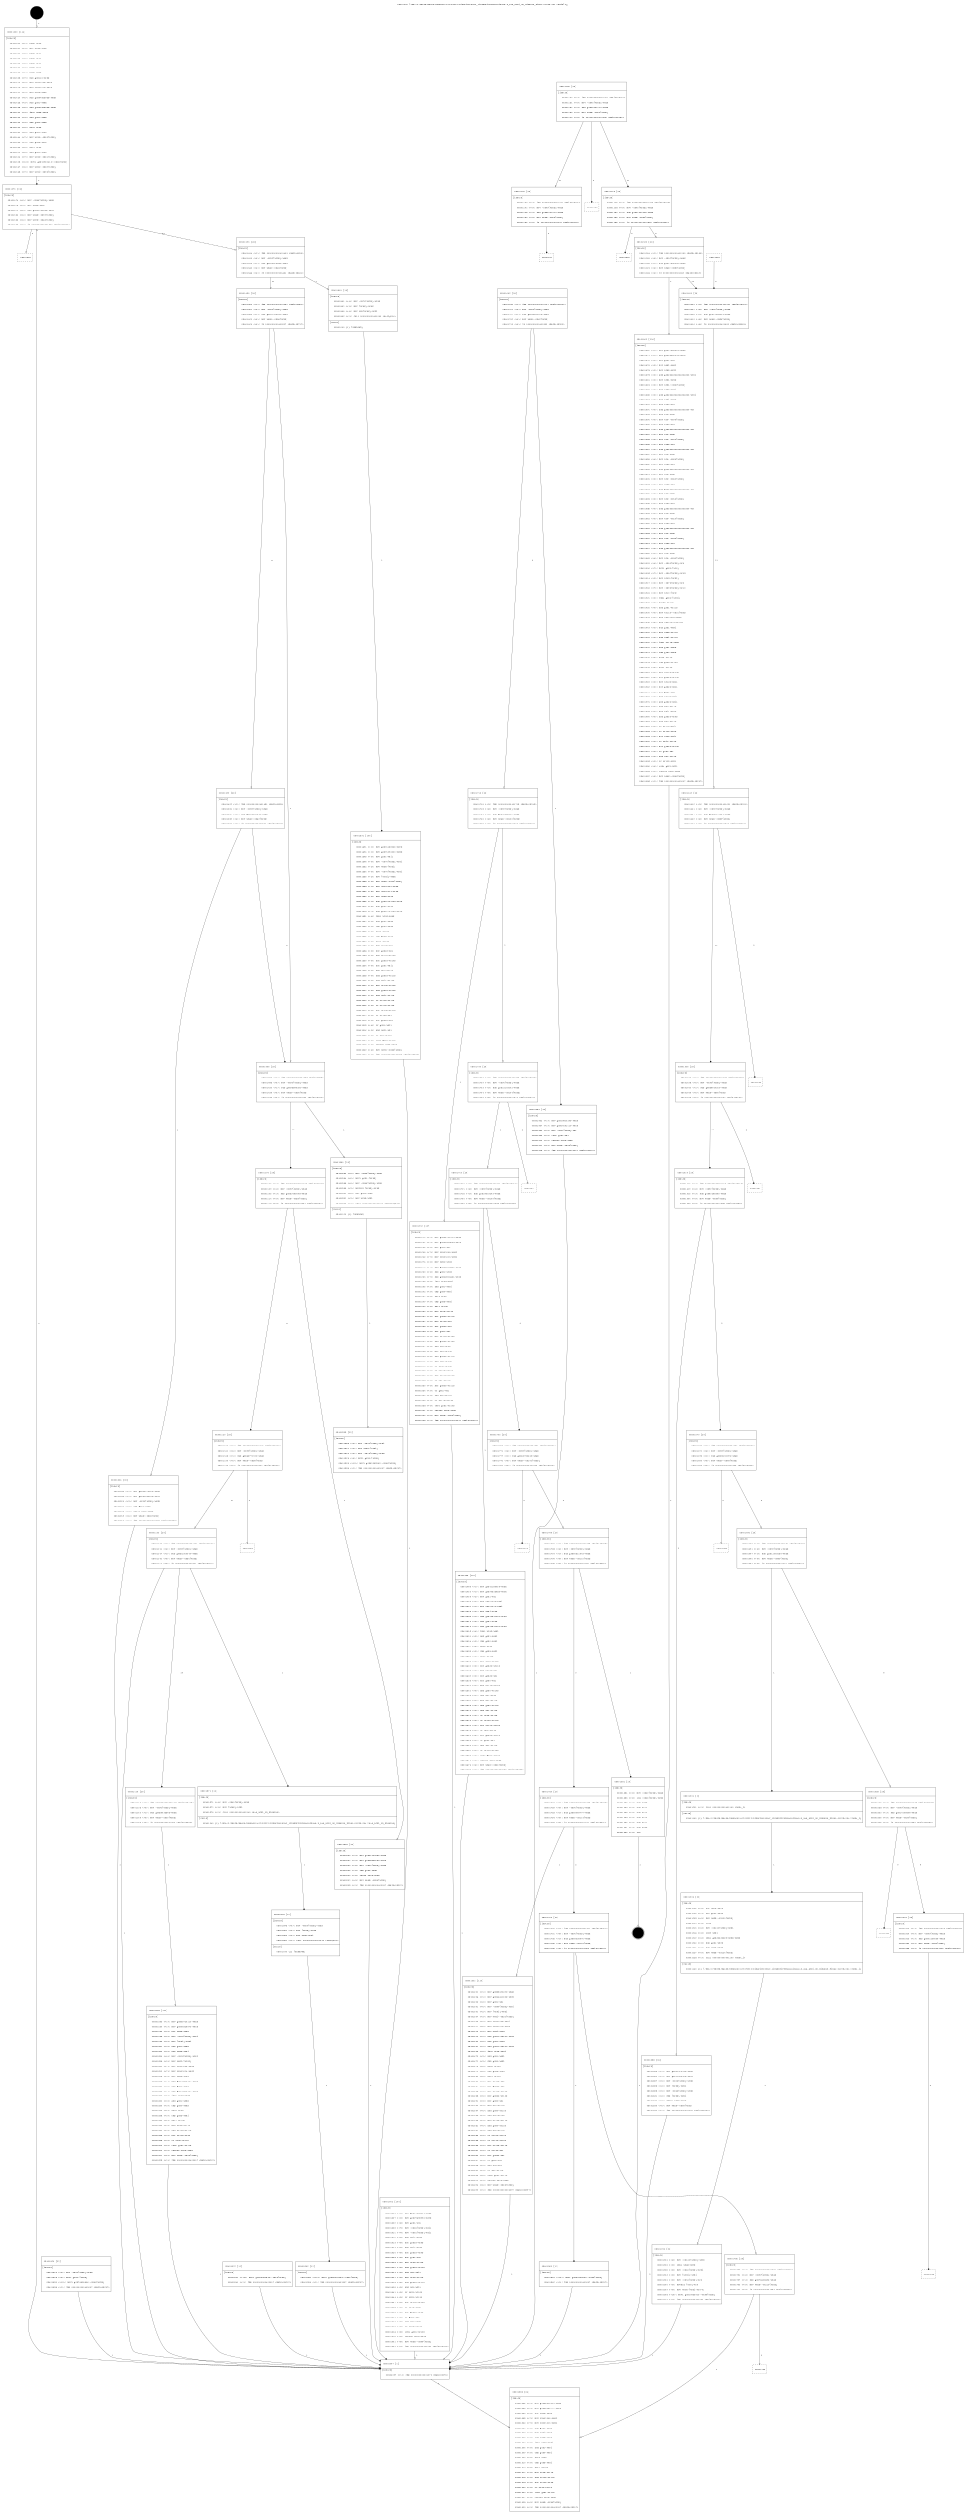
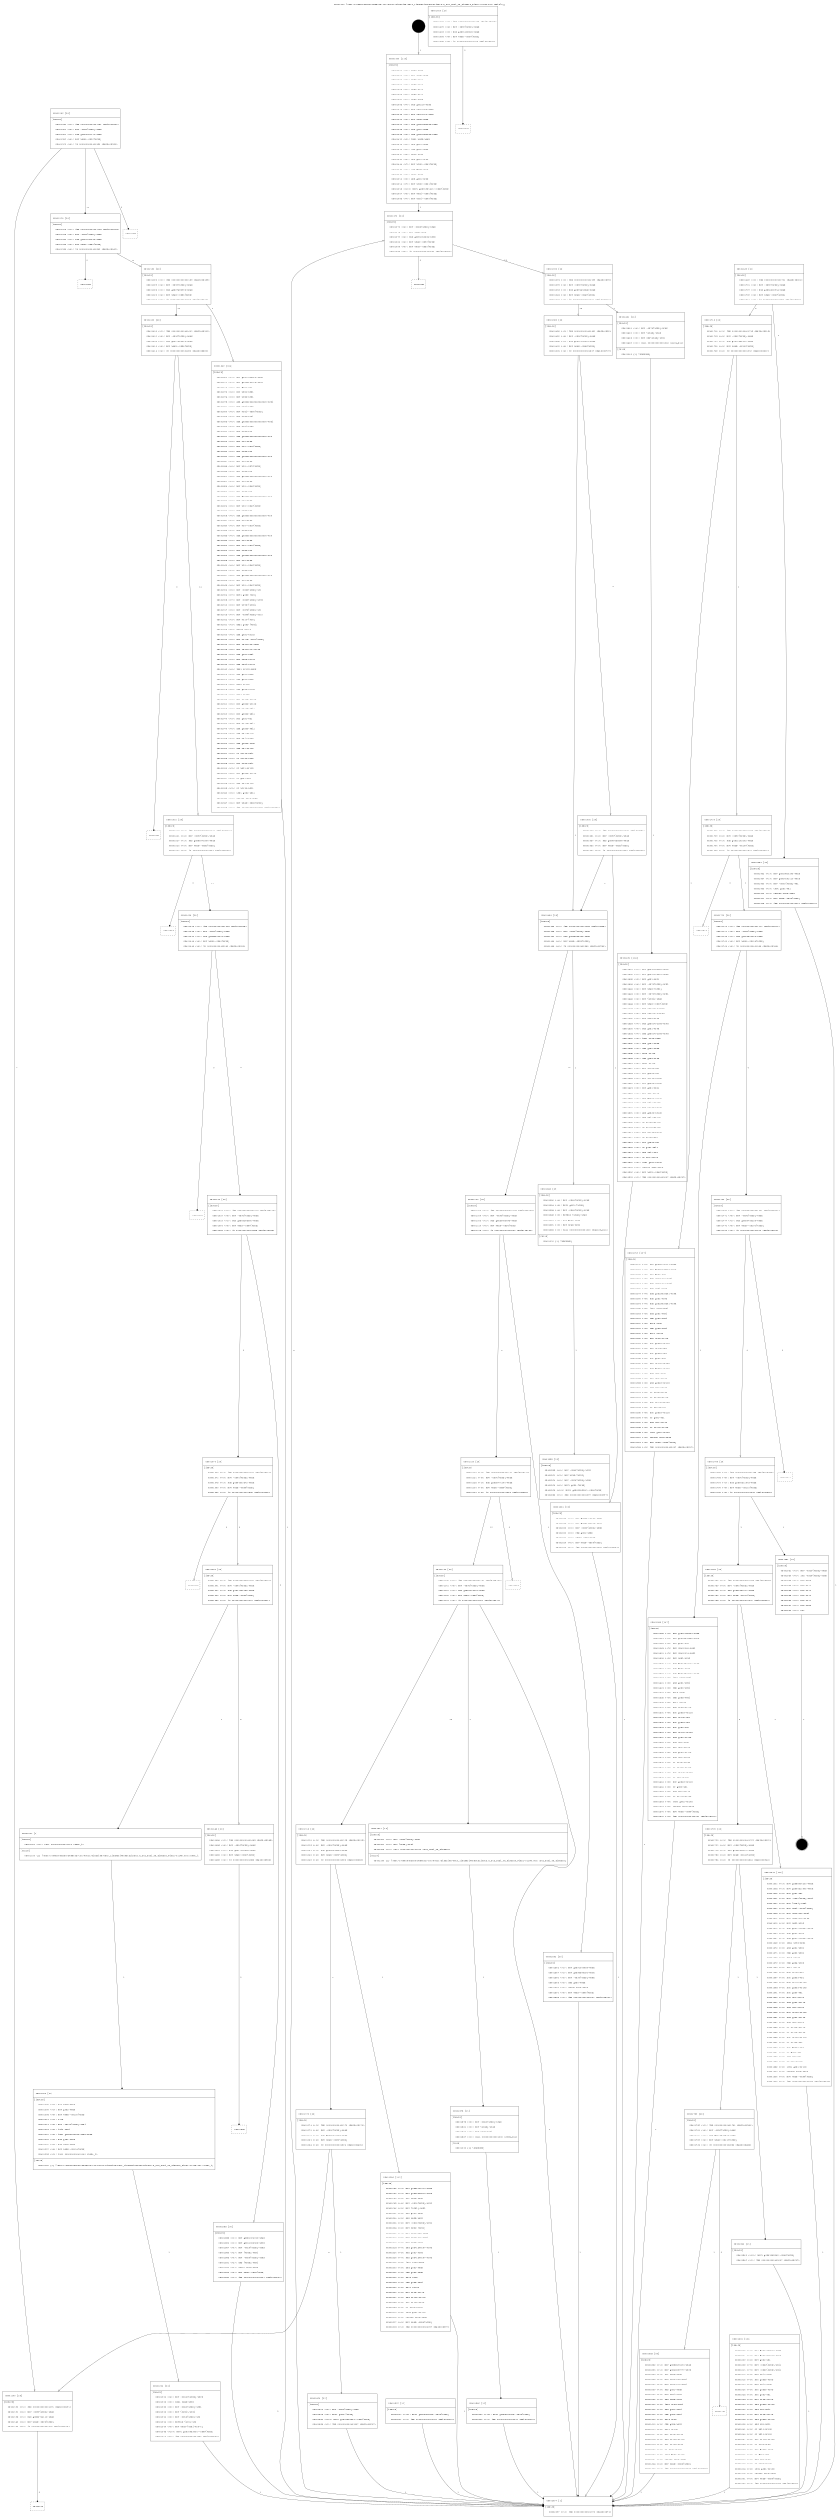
(714, 275) -> (165, 592)
(914, 1869) -> none
none -> (331, 2129)
(470, 2403) -> (638, 2493)
